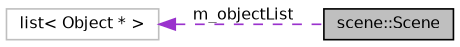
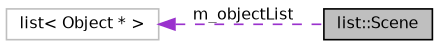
(389, 24) -> (378, 24)
